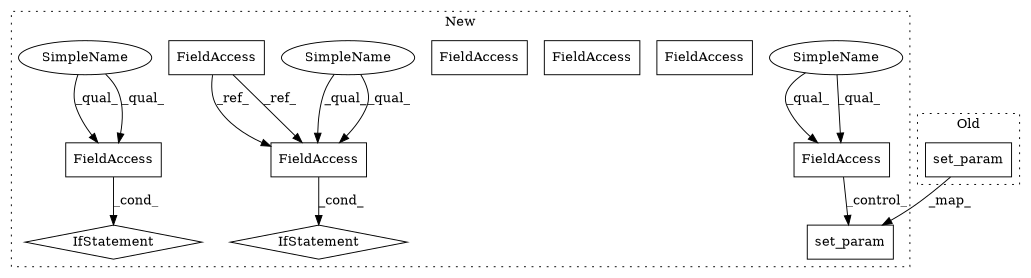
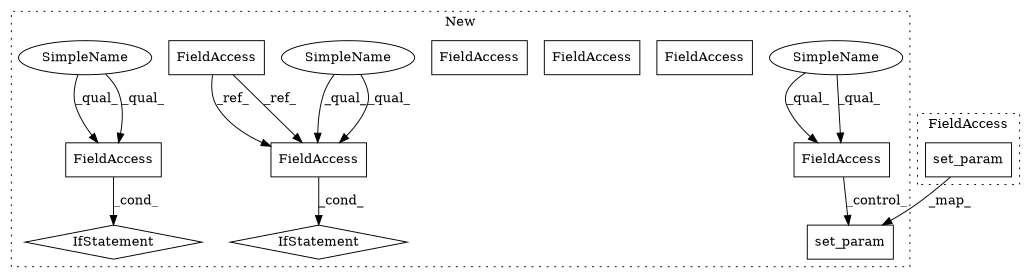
(969, 124) -> (969, 124)
